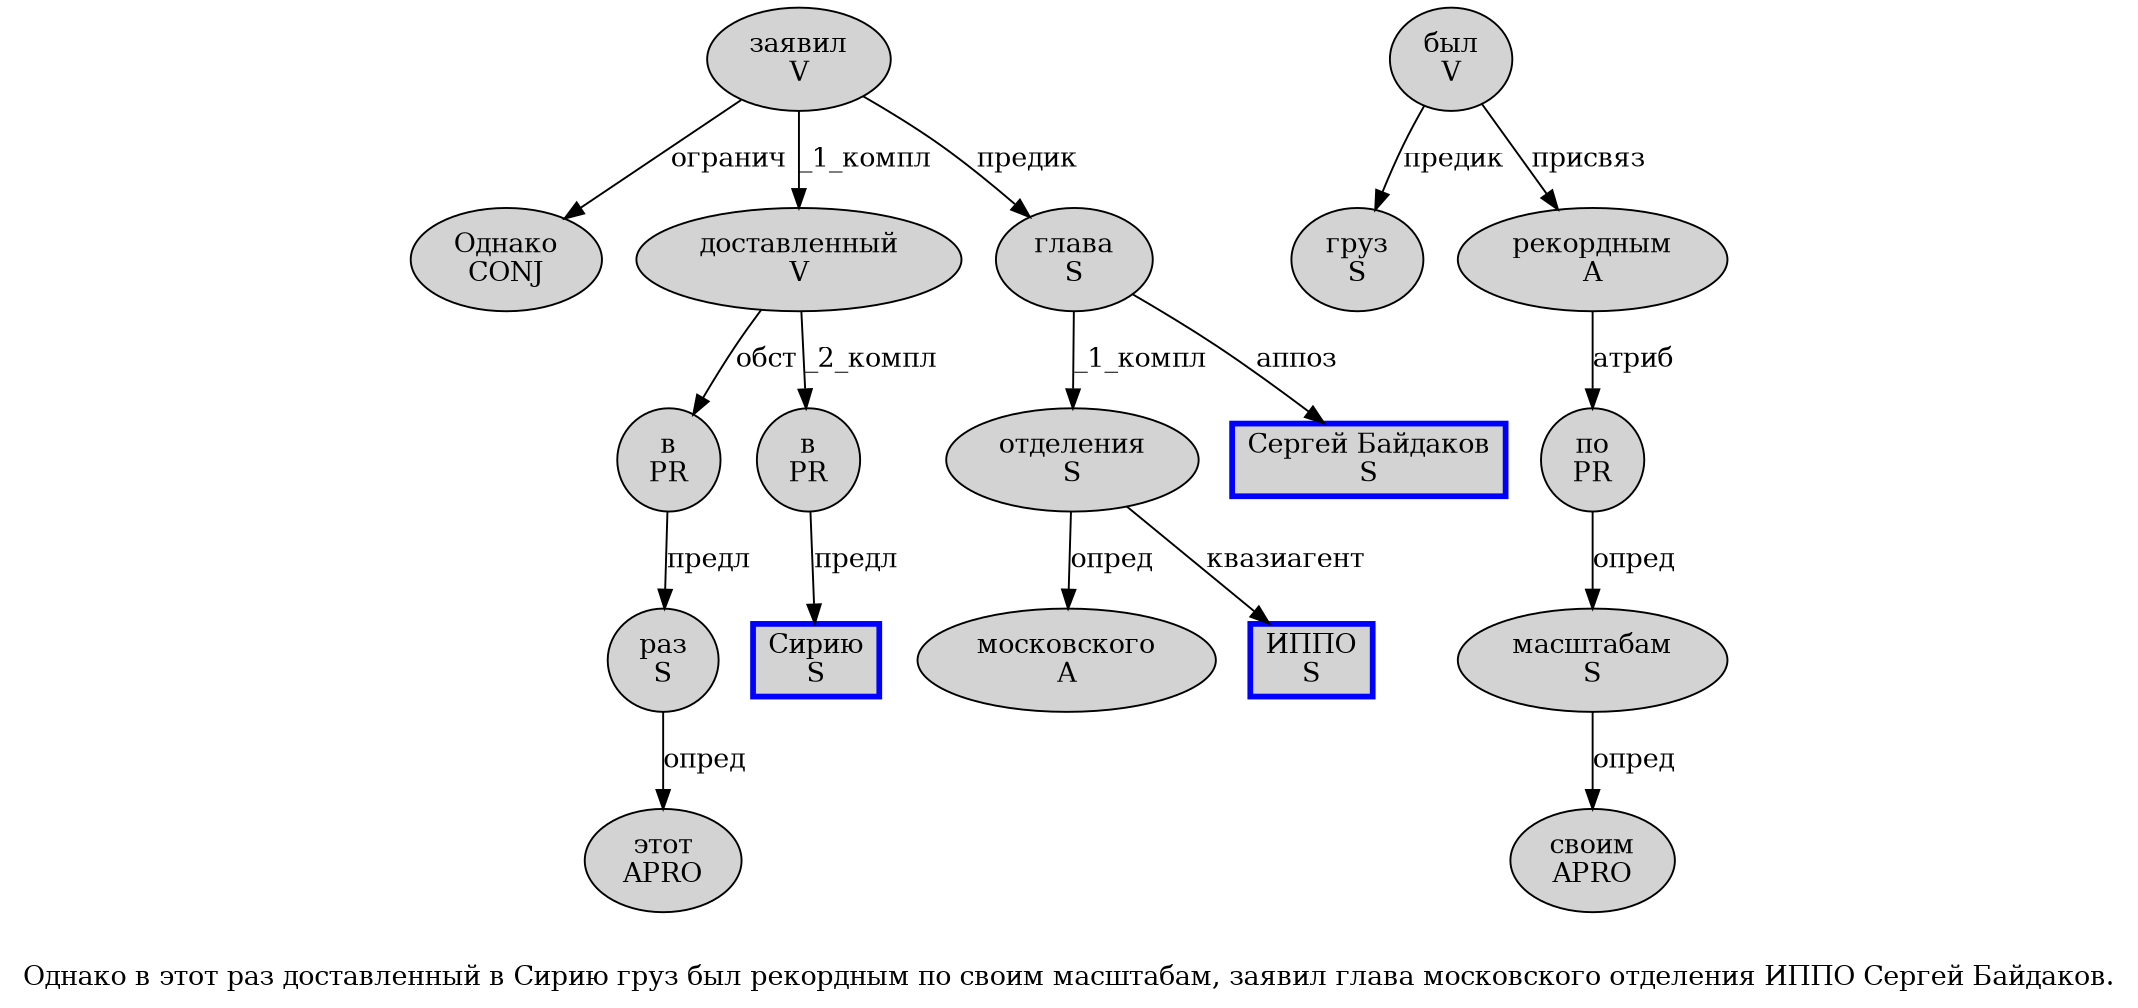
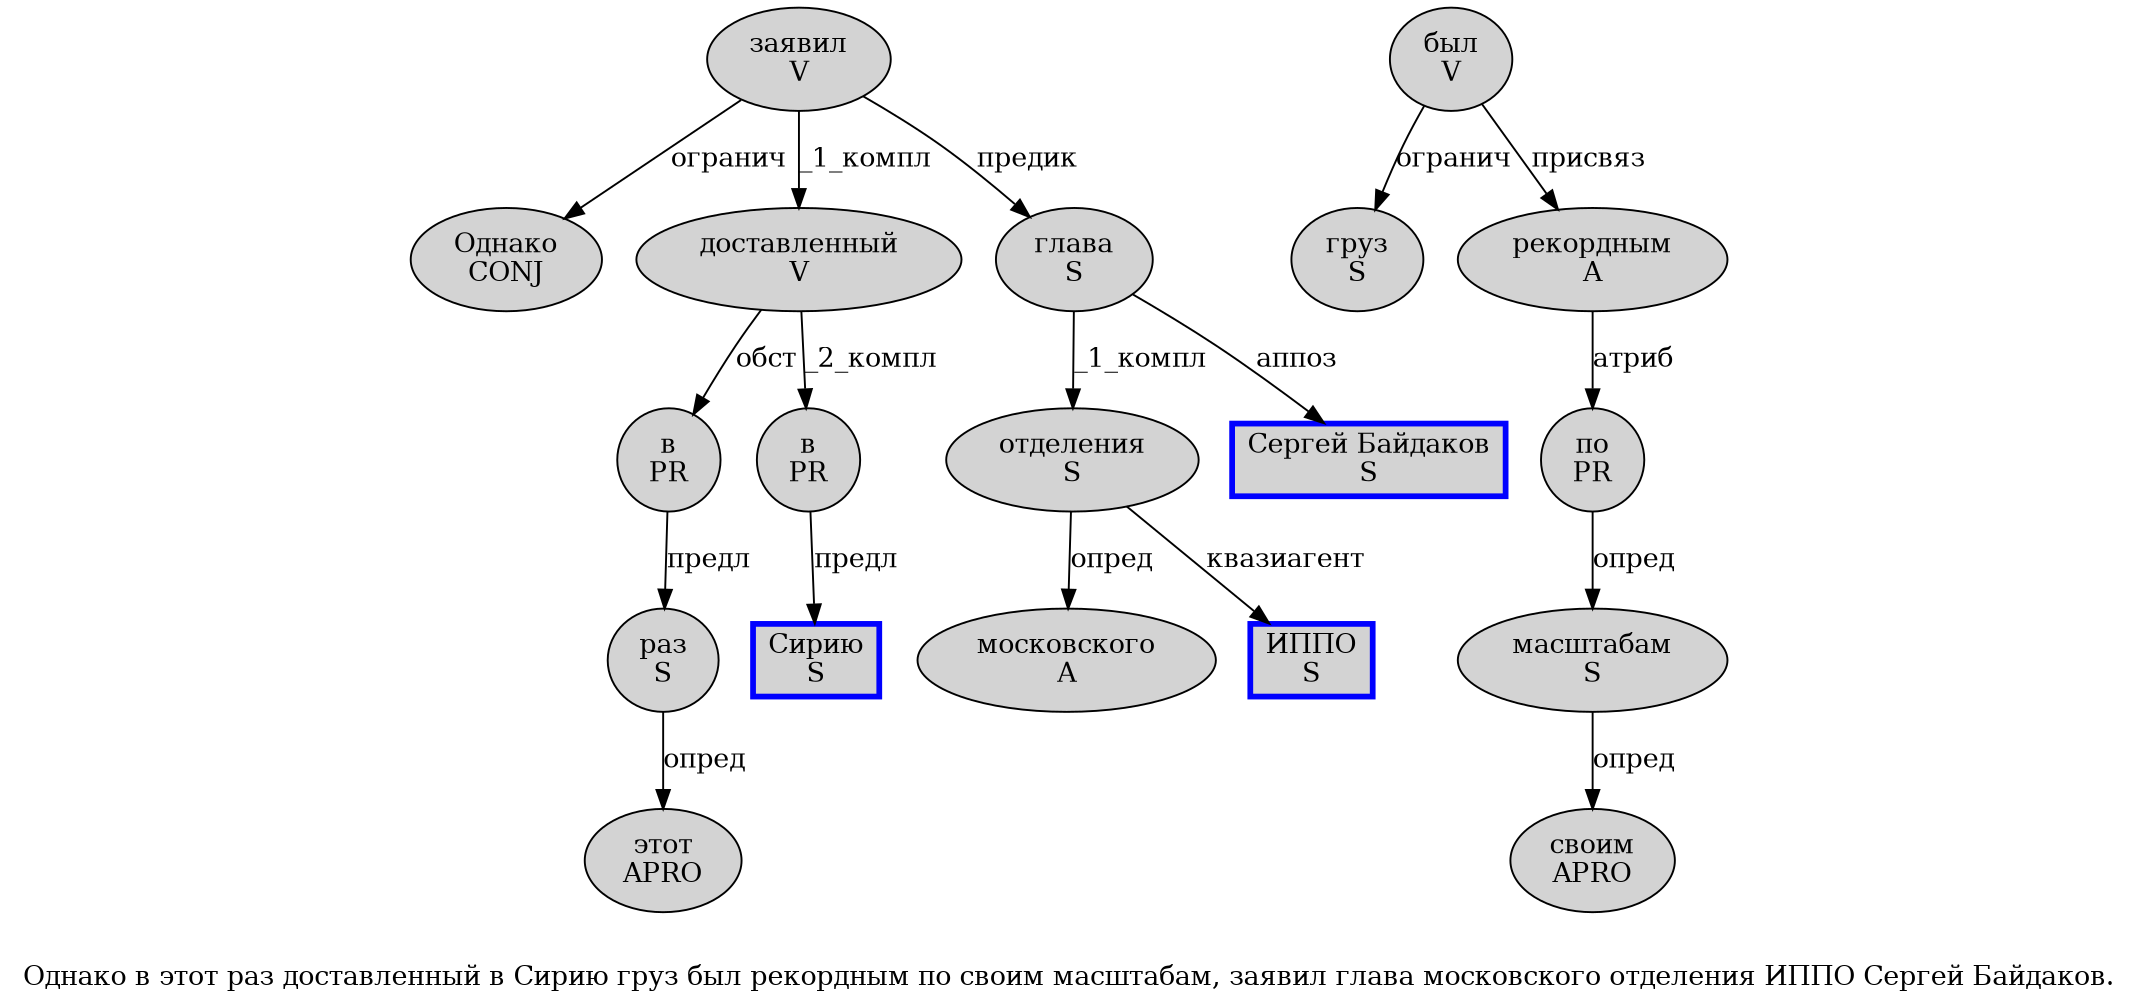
(1454, 159) -> (1454, 159)
